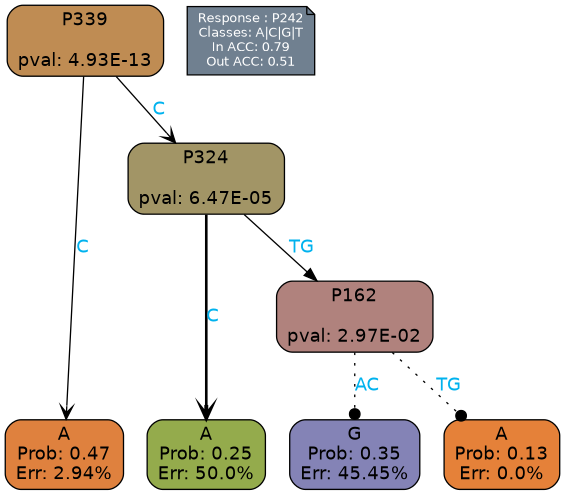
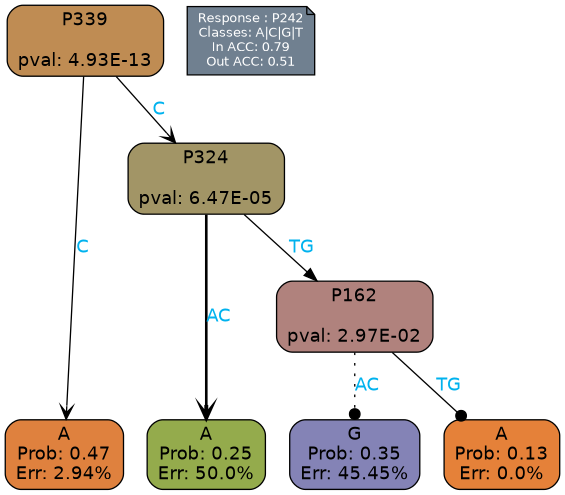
(213, 317) -> (219, 317)
(425, 382) -> (425, 382)
